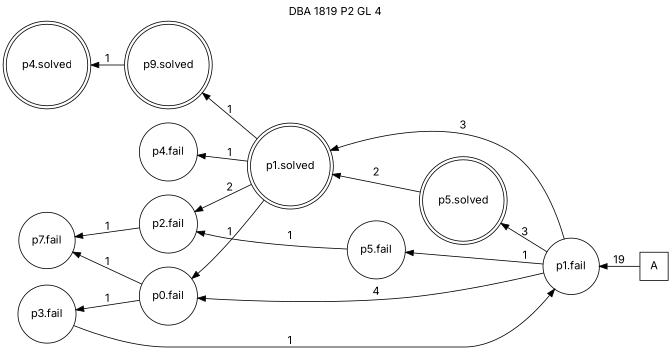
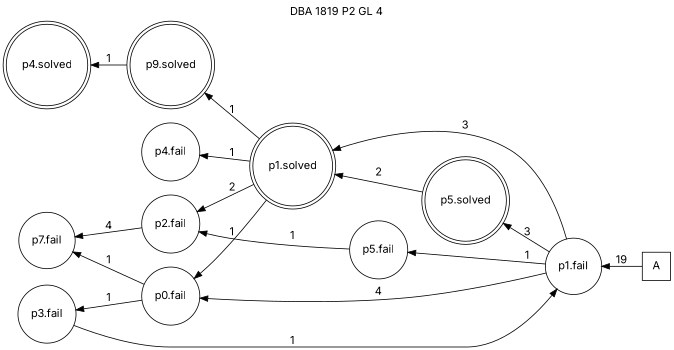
(108, 227) -> (109, 226)
